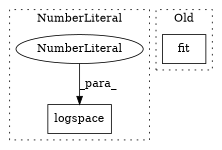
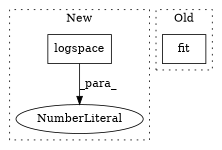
(80, 19) -> (80, 19)
(80, 80) -> (80, 80)
